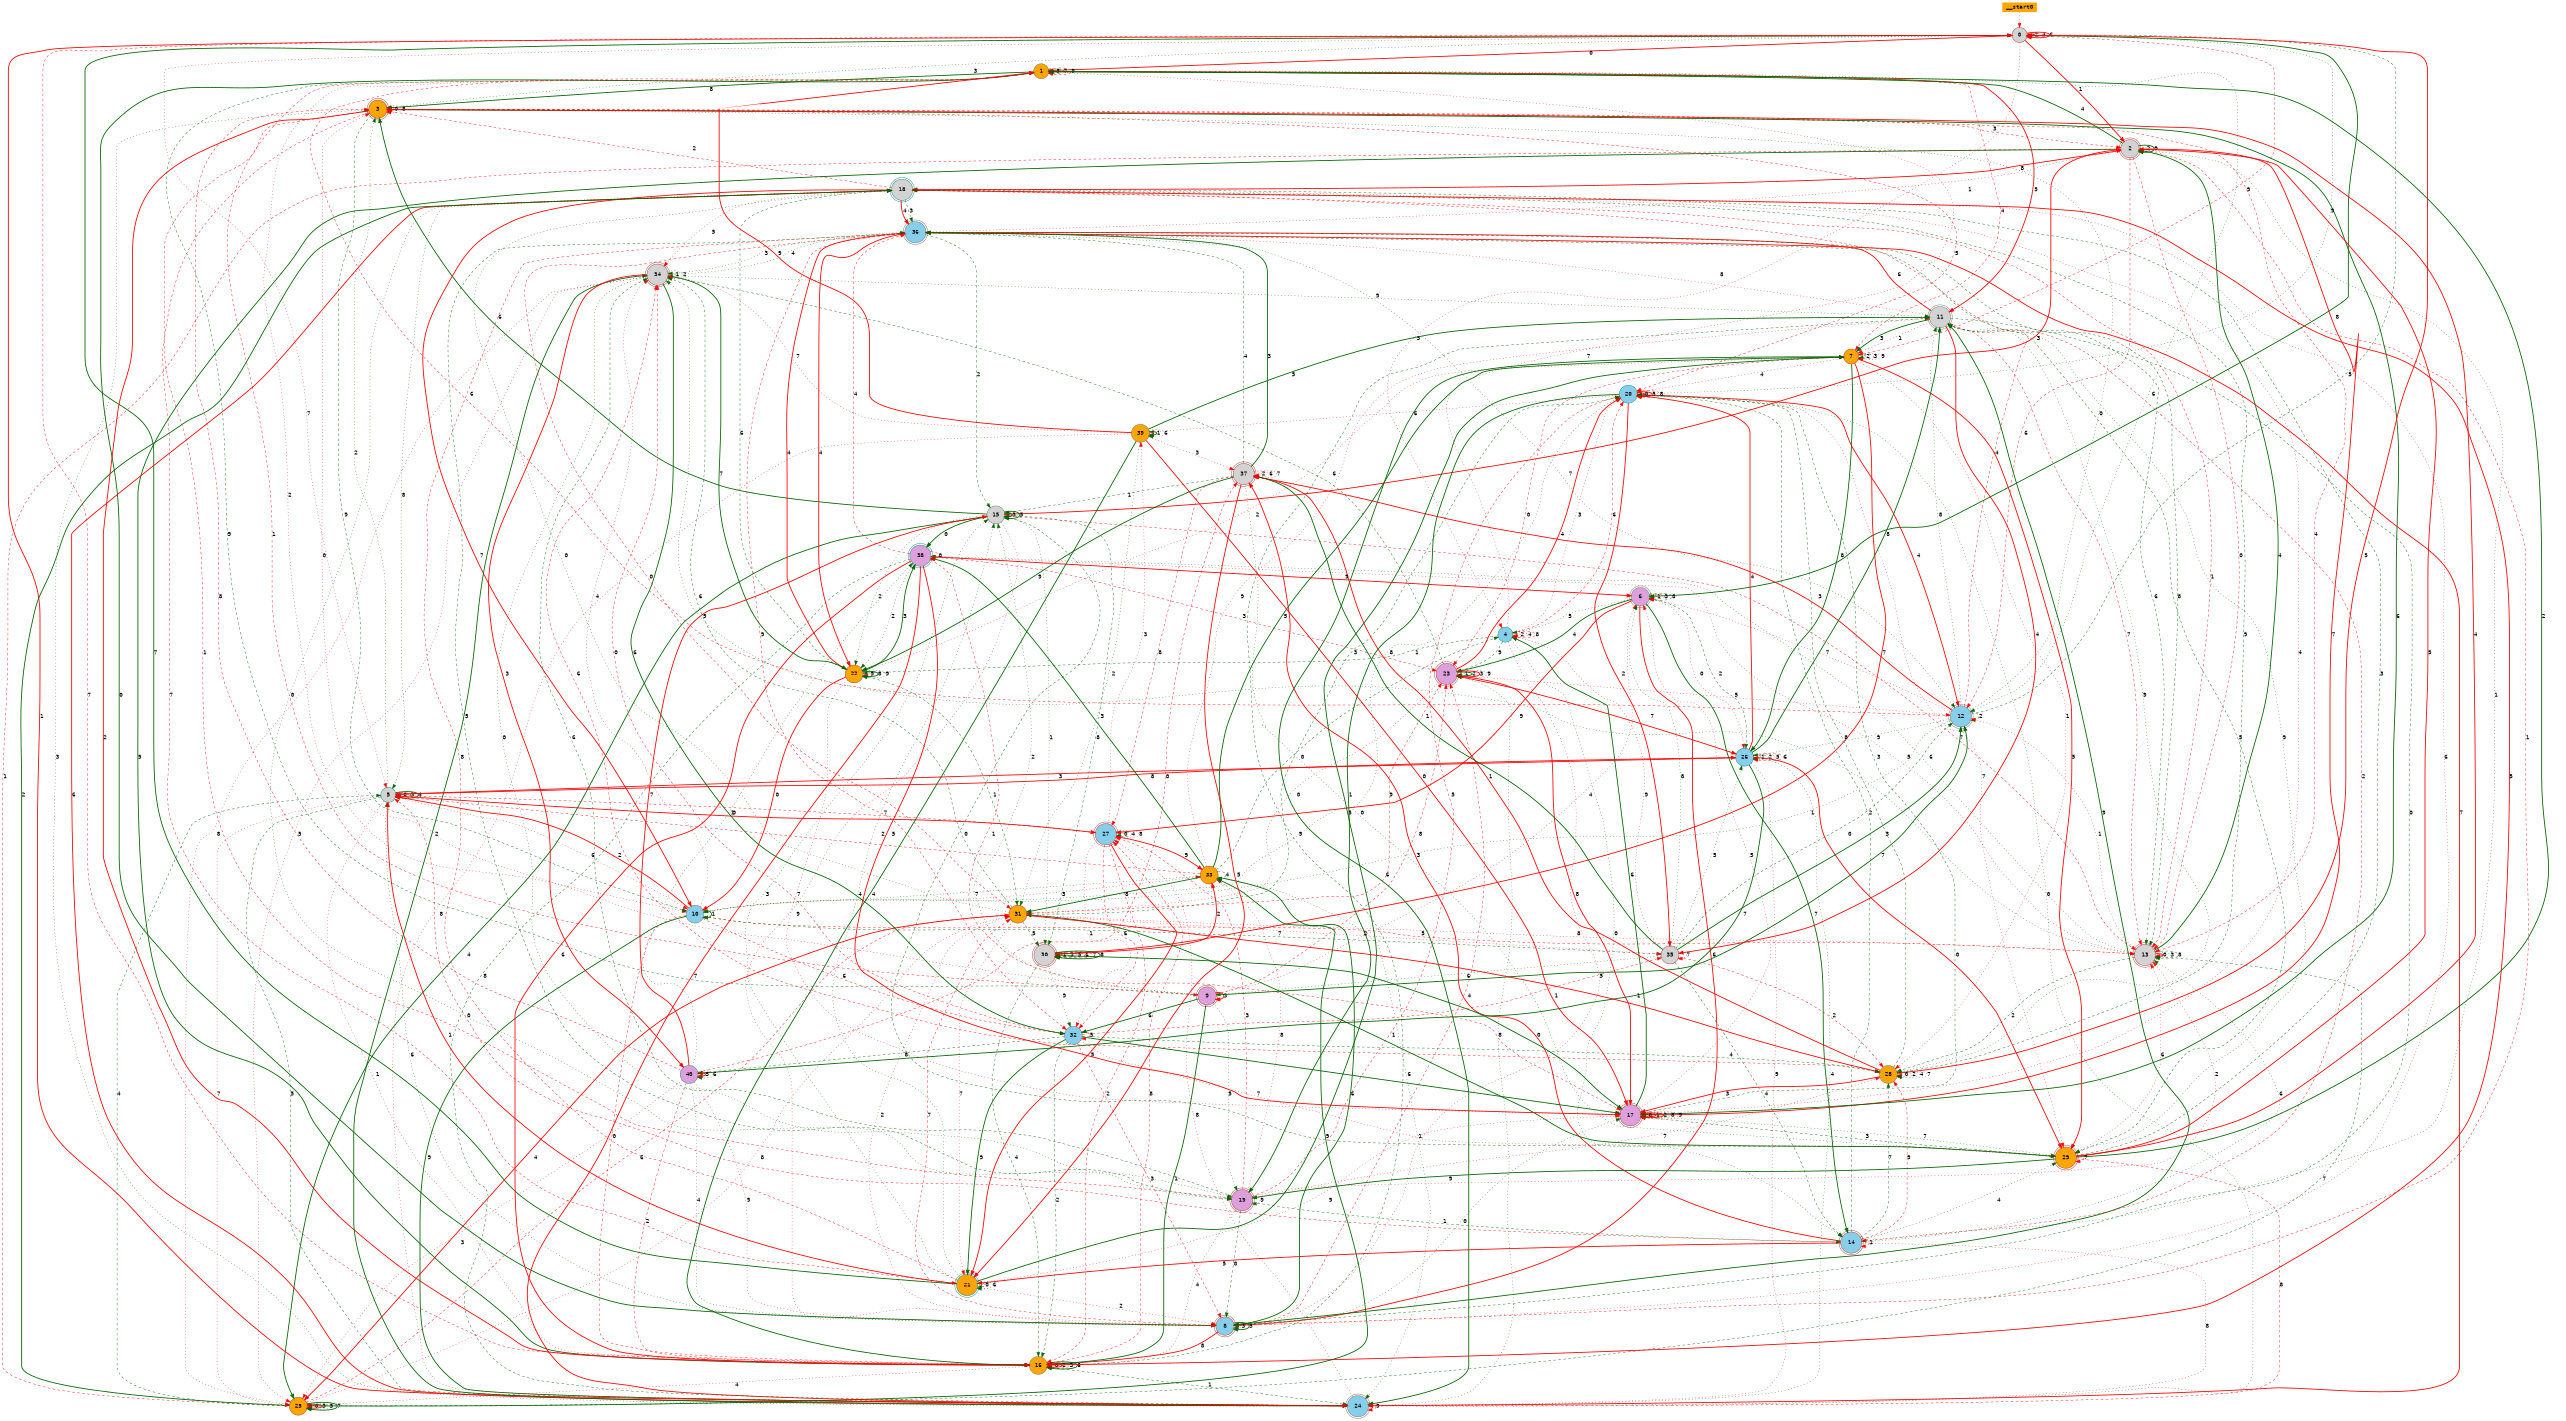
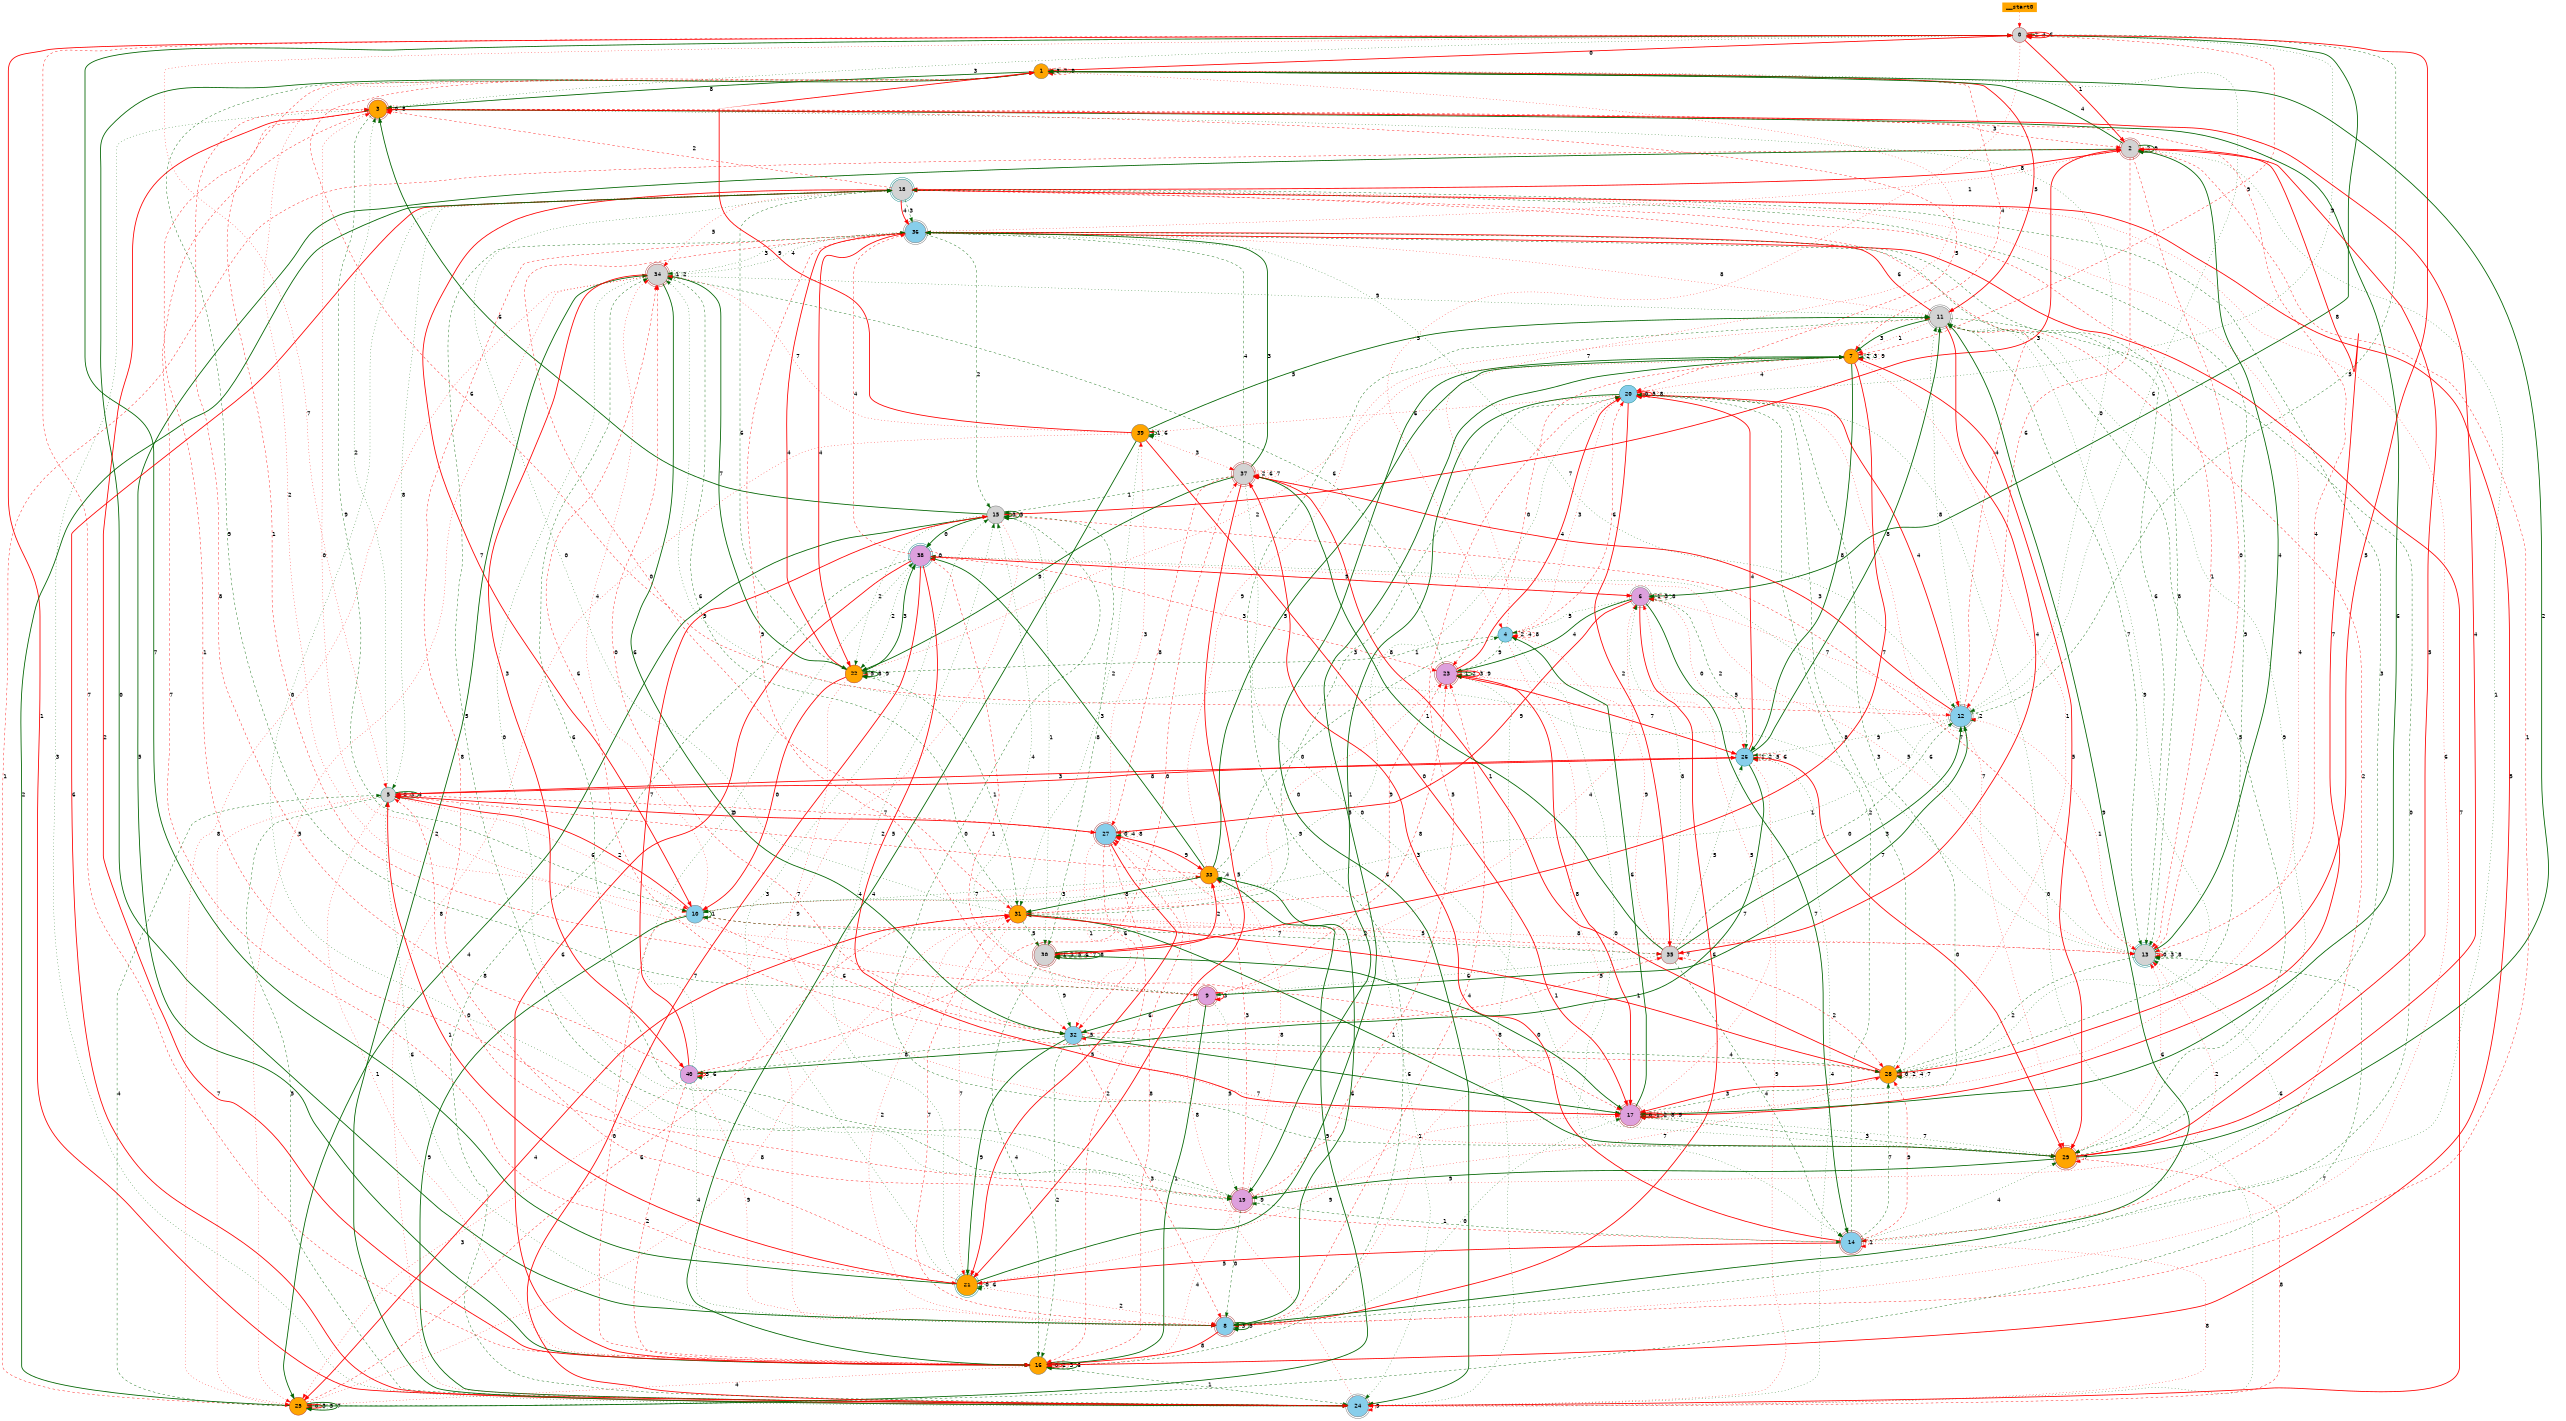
(2119, 604) -> (2119, 604)
(1033, 757) -> (1033, 757)
(2145, 955) -> (2145, 955)
